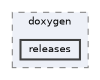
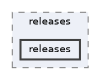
(50, 22) -> (50, 22)
